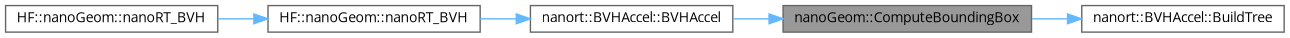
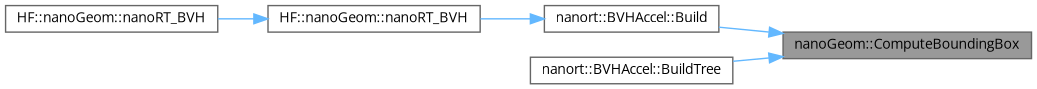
(632, 19) -> (632, 19)
(1050, 19) -> (751, 60)
